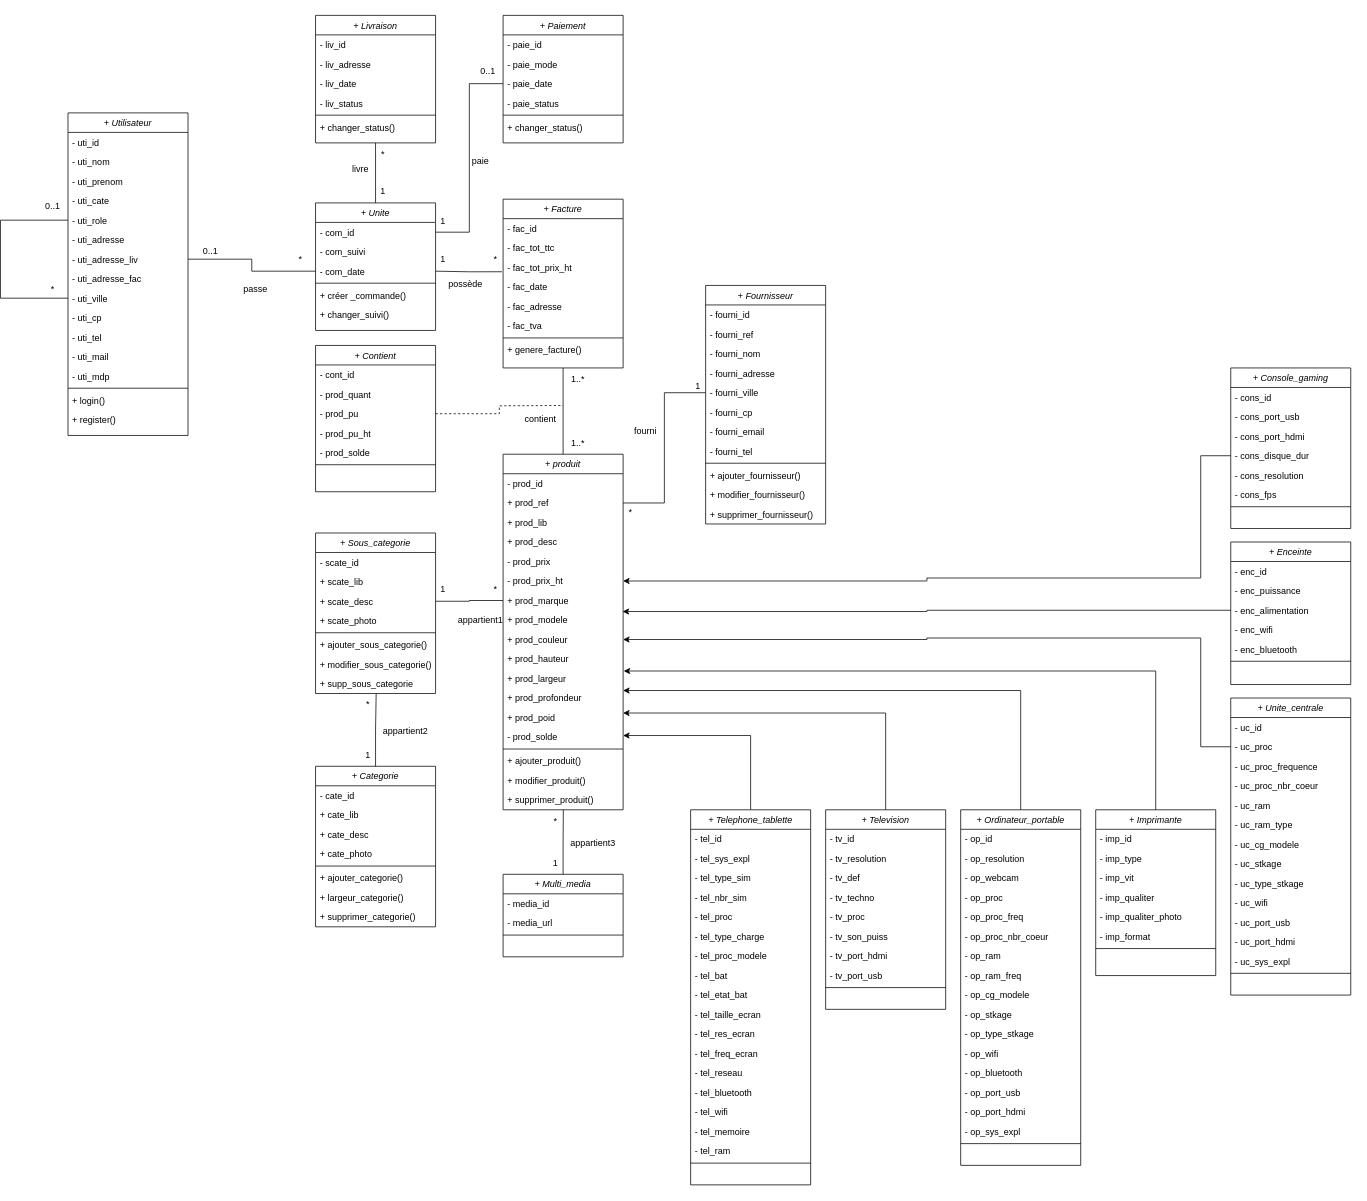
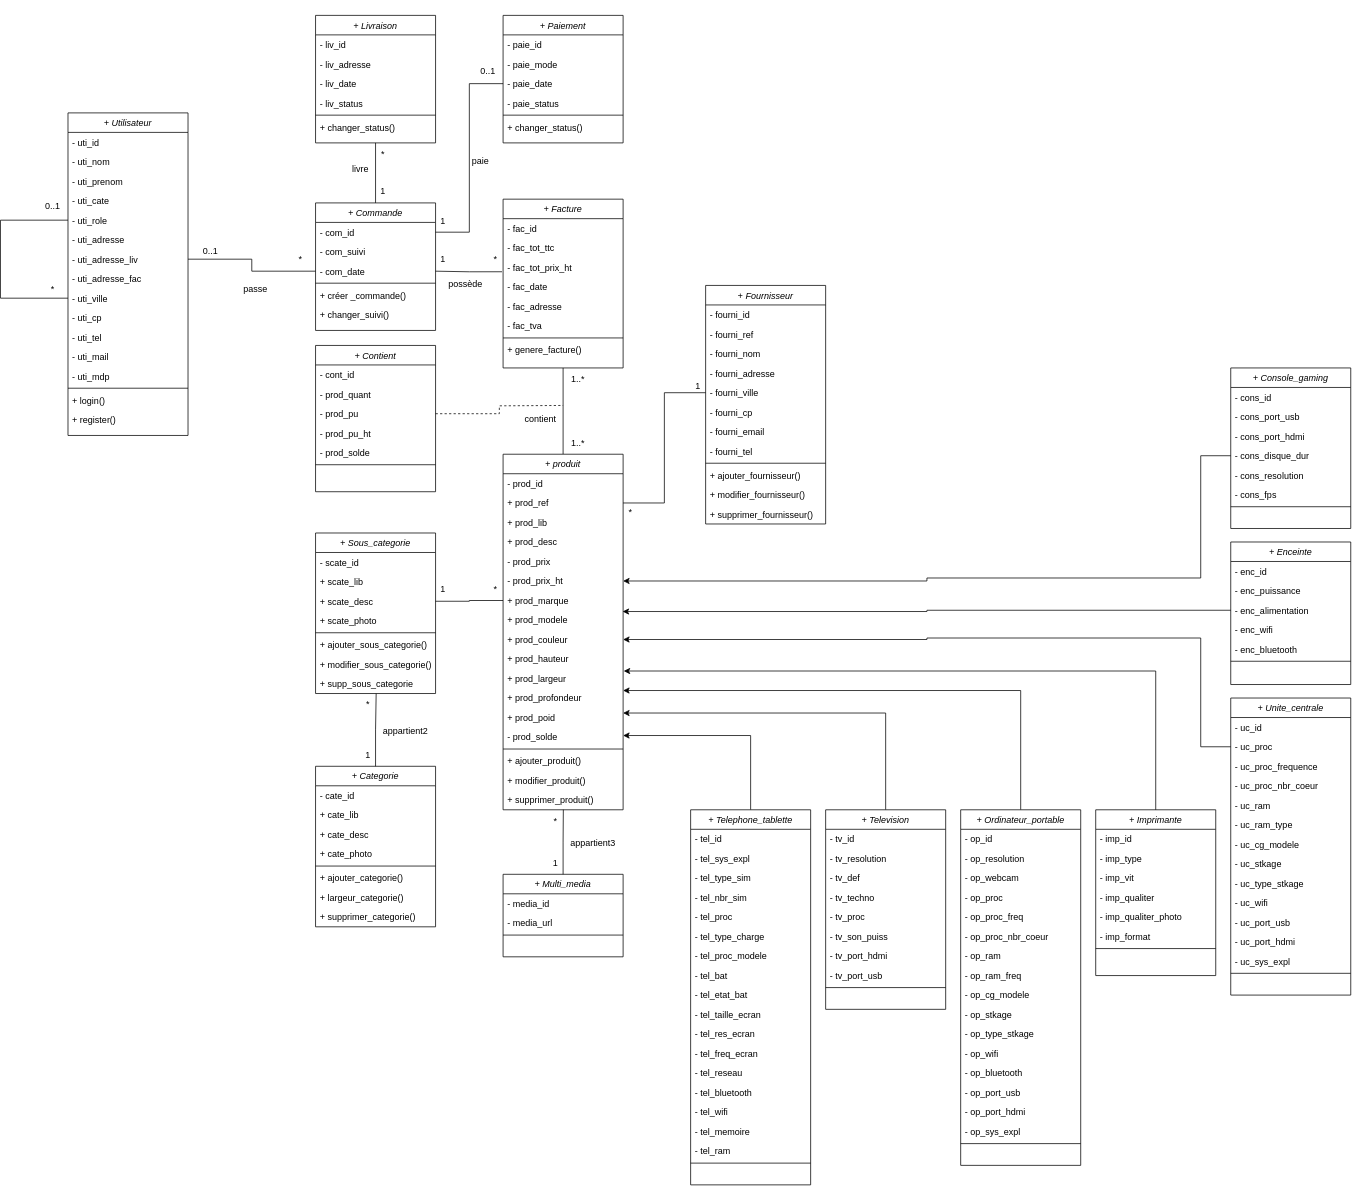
(375, 213) -> (375, 213)
(645, 432) -> none
(480, 621) -> none
